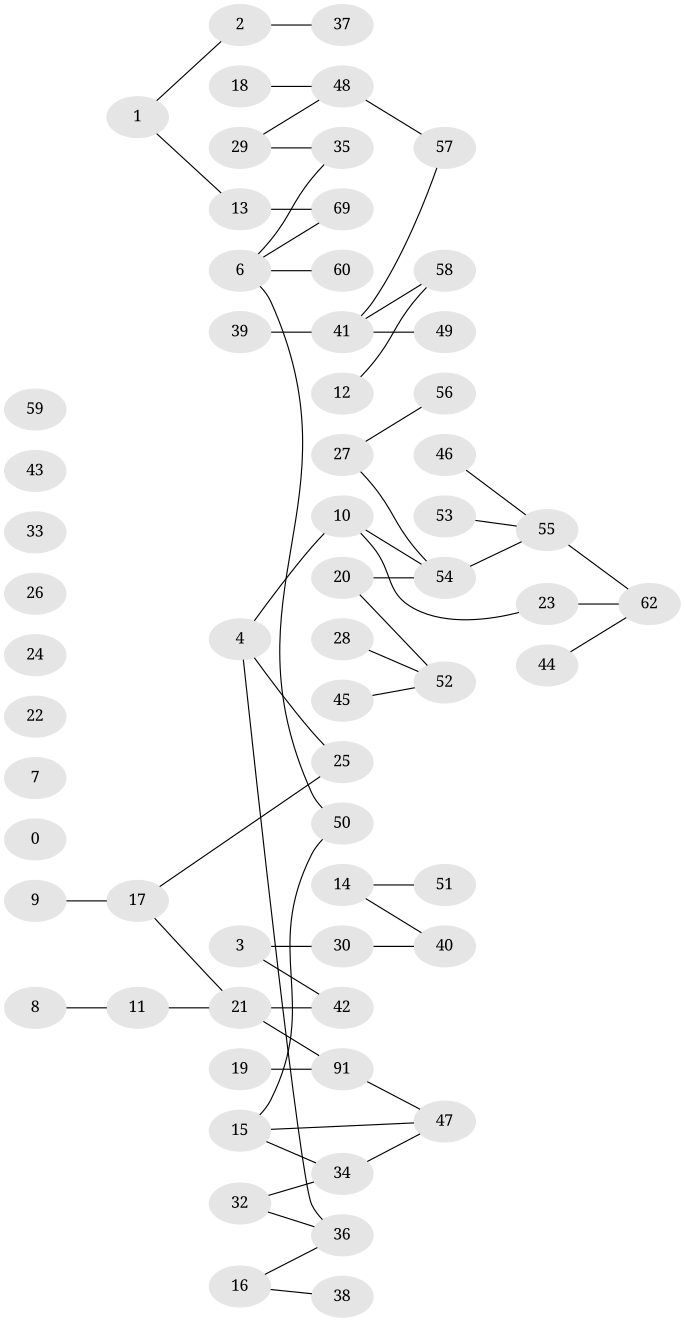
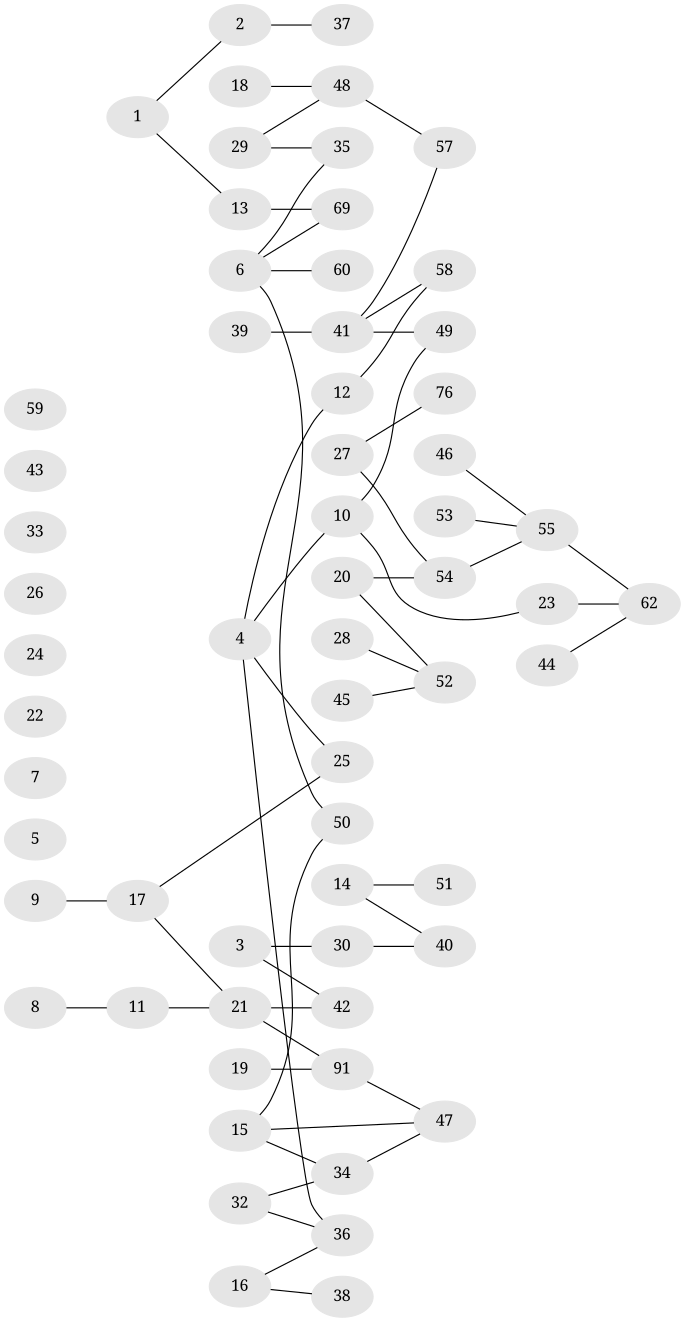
(445, 394) -> (445, 394)
none -> (273, 510)
(394, 547) -> (392, 437)
(35, 839) -> (35, 839)
